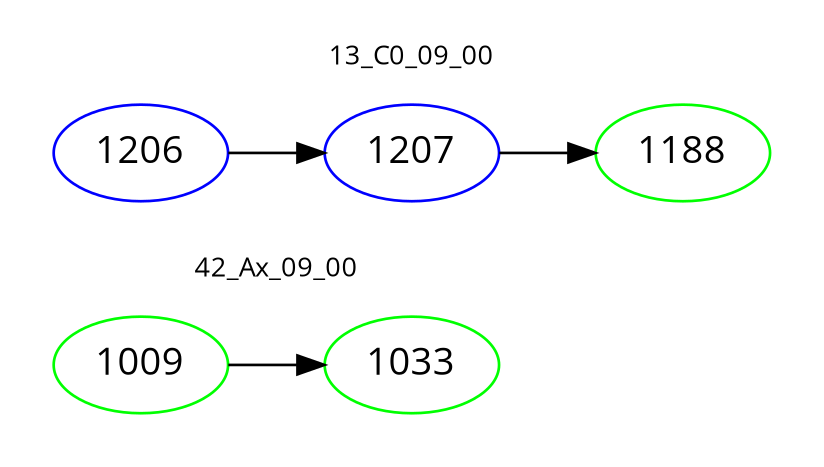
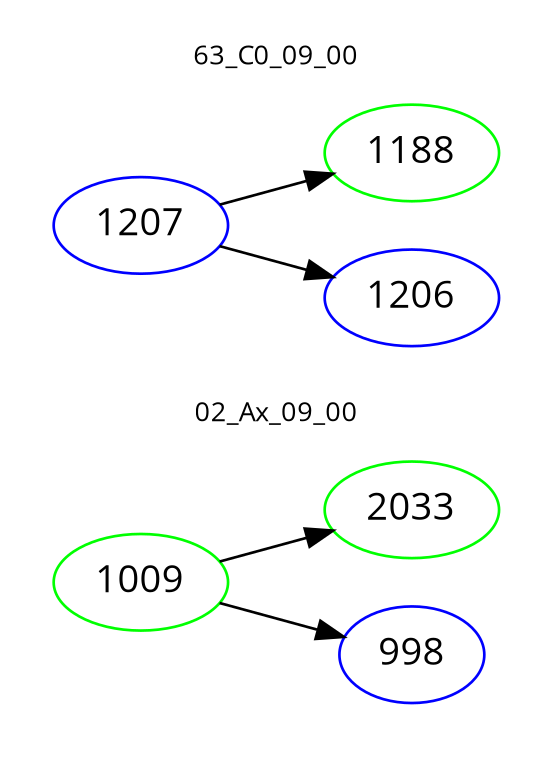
(412, 58) -> (276, 58)
(263, 153) -> (263, 258)
(276, 270) -> (276, 415)
(412, 365) -> (412, 510)
none -> (412, 655)
